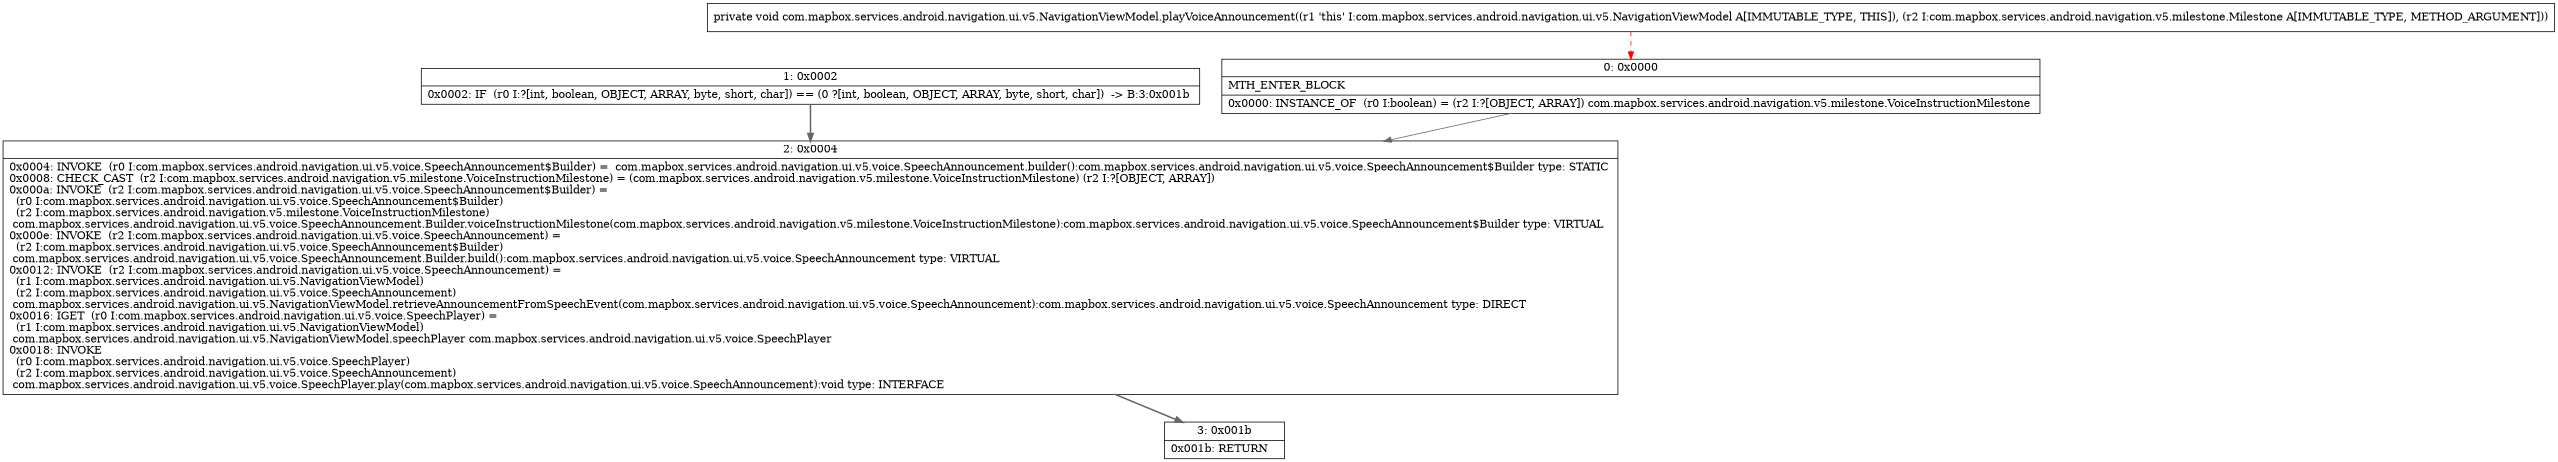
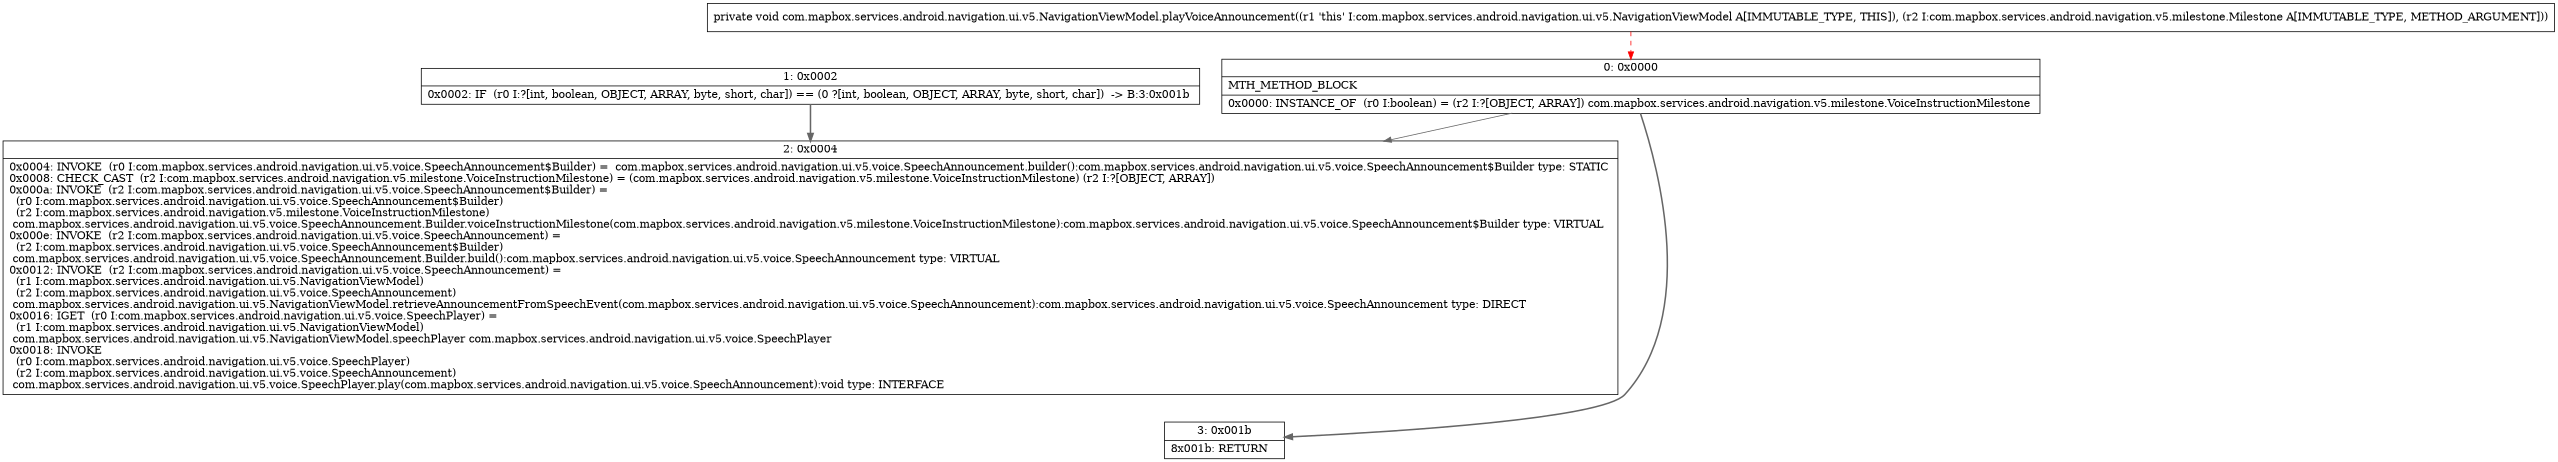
(1287, 86) -> (1292, 86)
(1145, 407) -> (1606, 404)
(1225, 449) -> (1225, 449)
